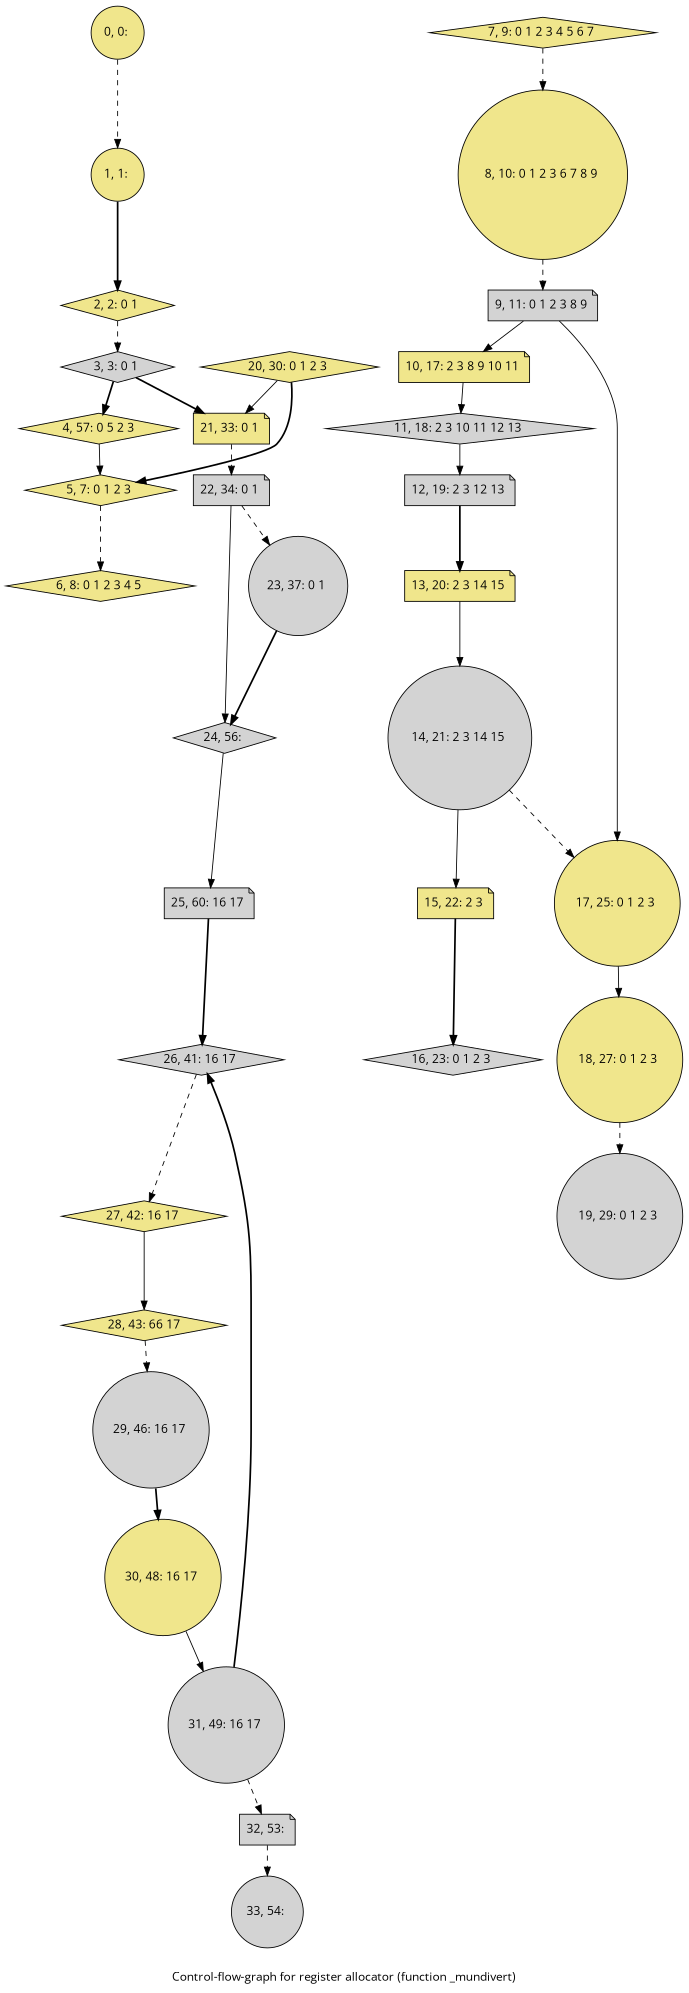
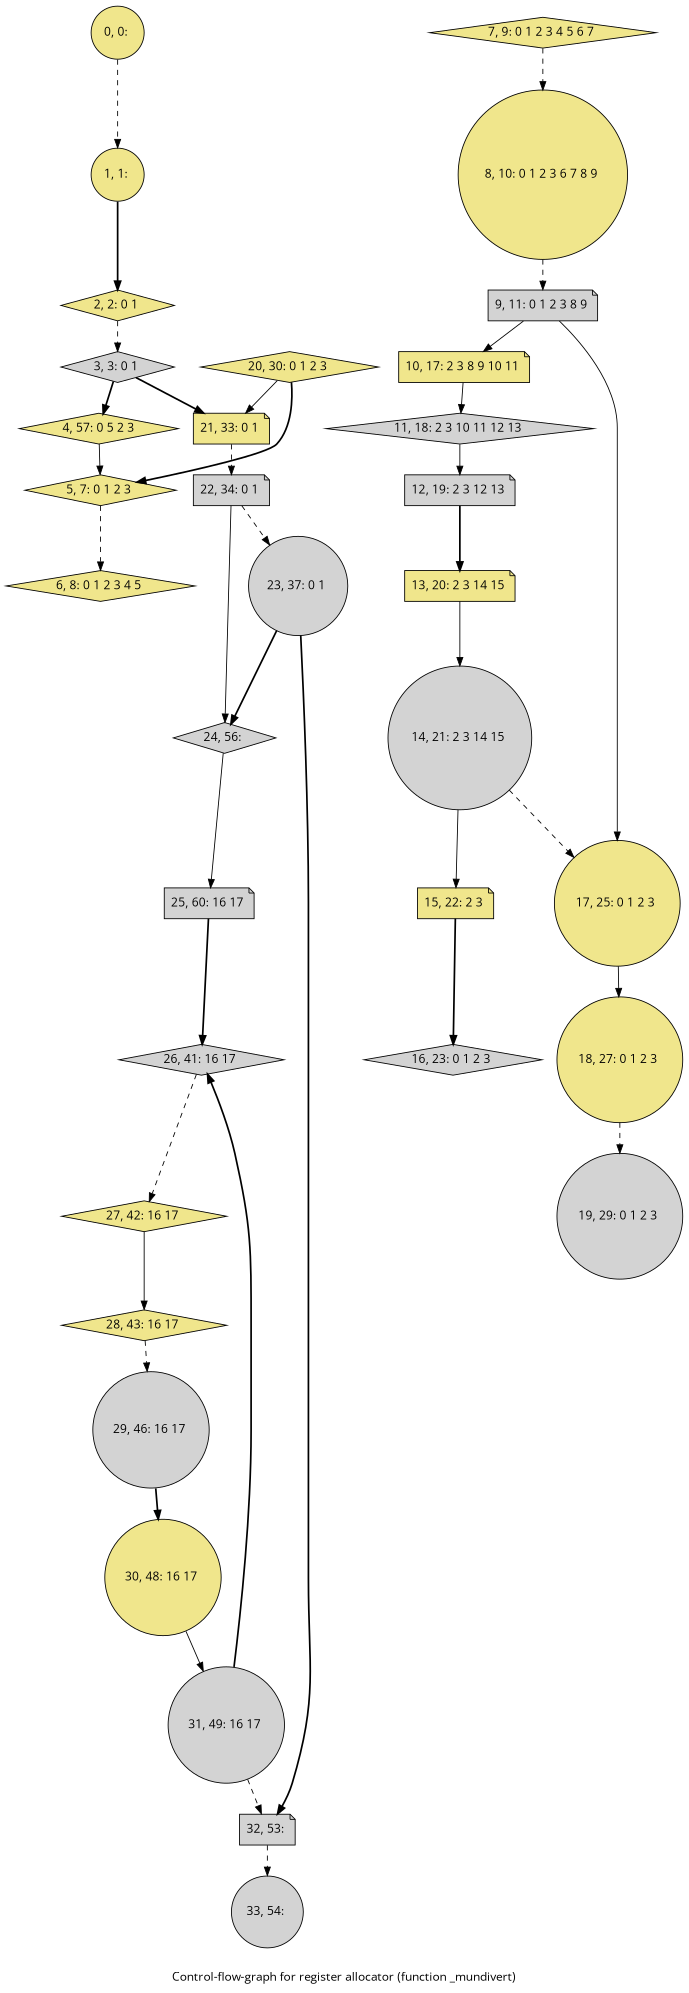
none -> (308, 1223)
(144, 1325) -> (144, 1325)
